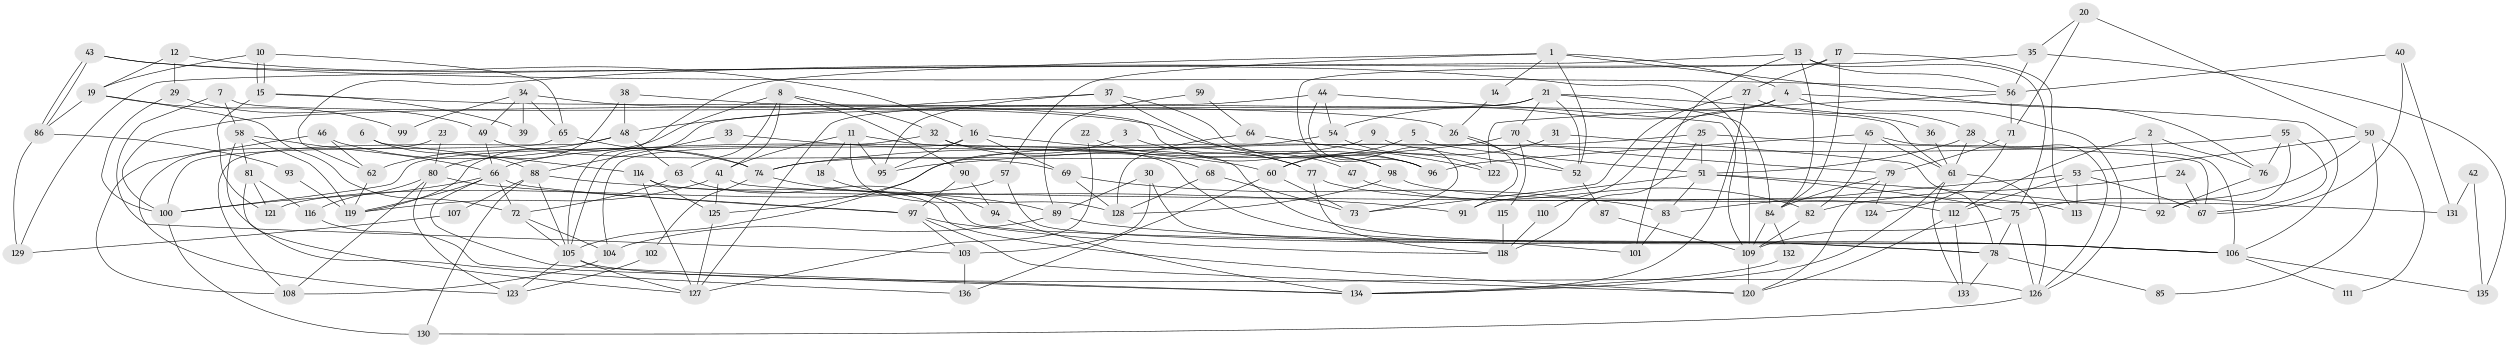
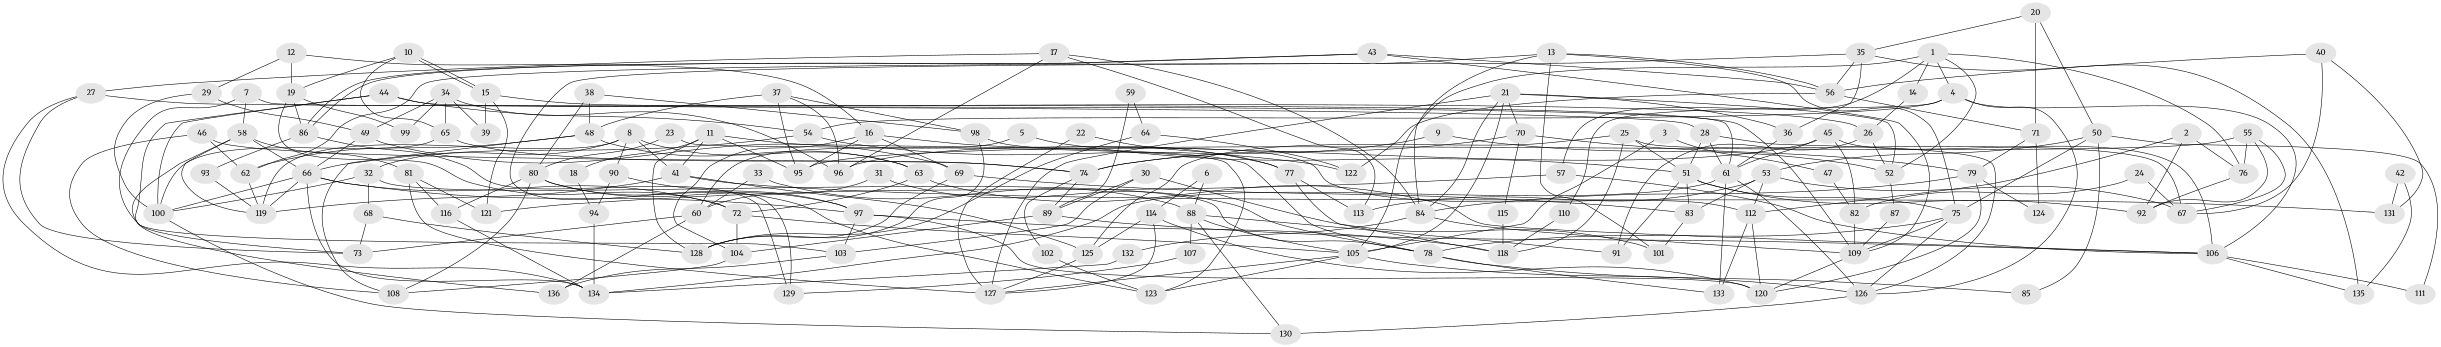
none -> (1855, 94)
